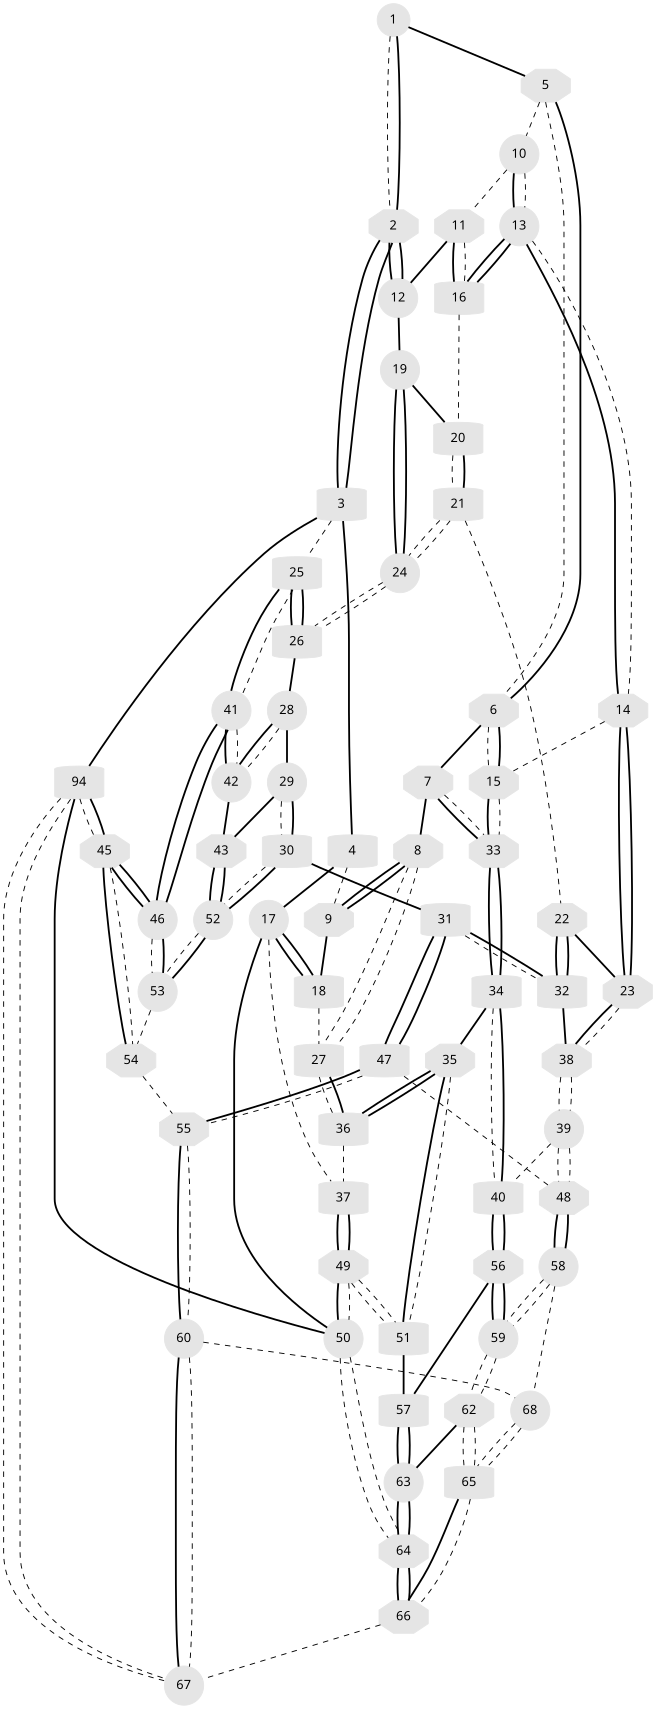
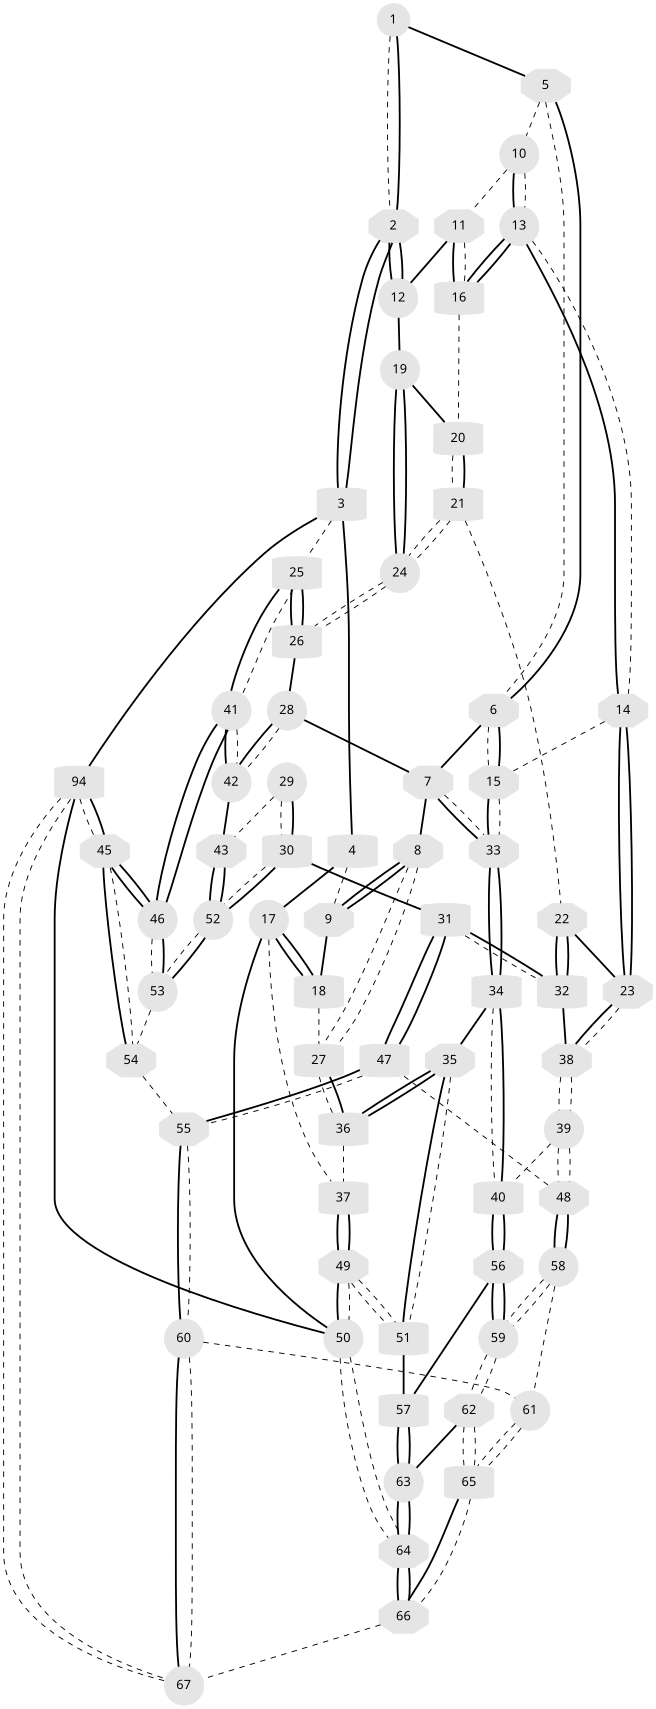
(287, 746) -> (357, 746)
(254, 817) -> (254, 817)
(530, 1411) -> (530, 1411)
